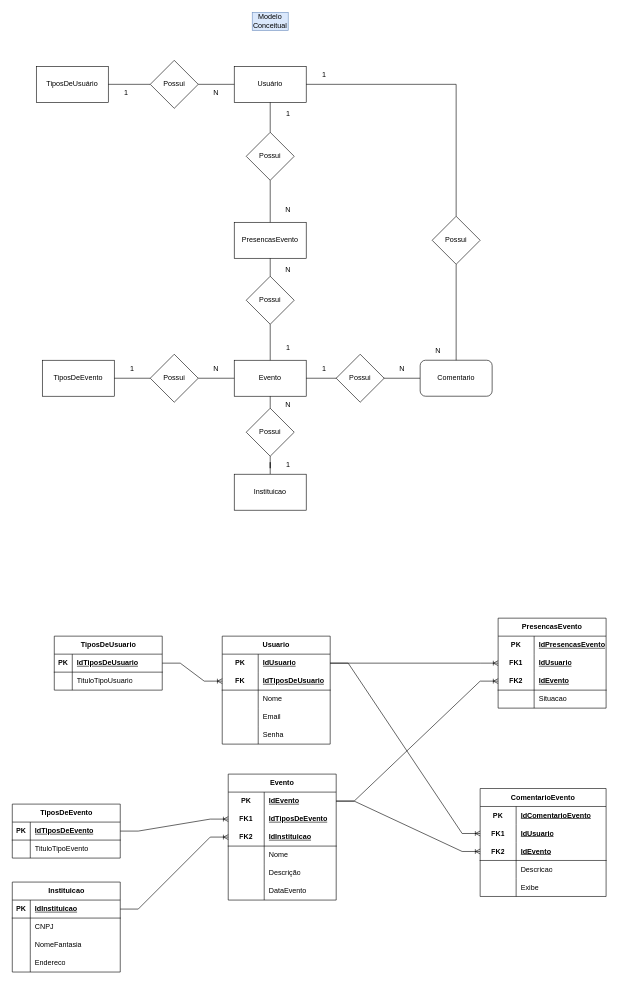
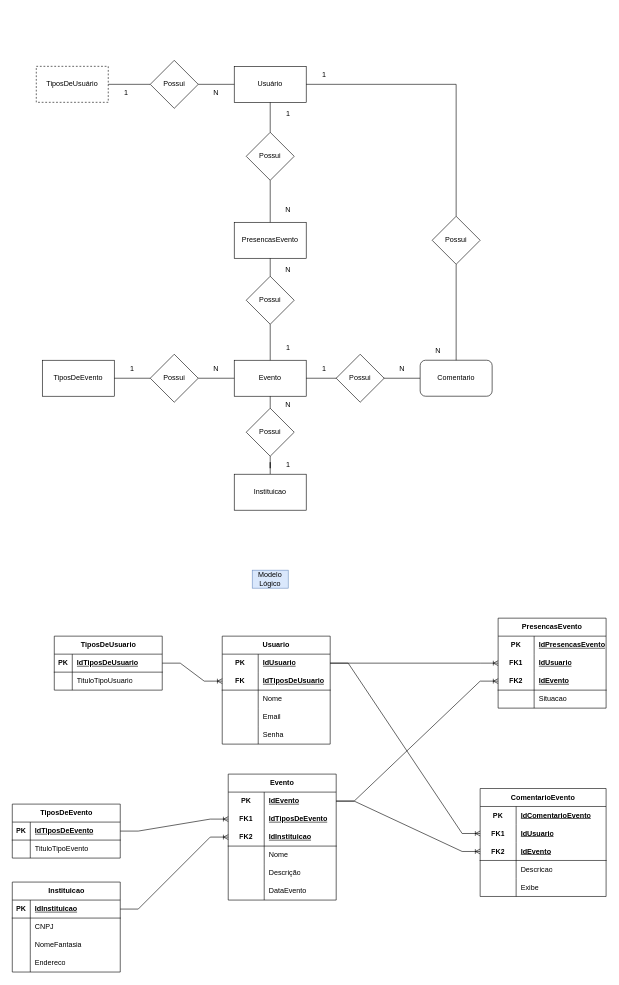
(270, 21) -> none
(72, 84) -> (72, 84)
none -> (270, 579)
